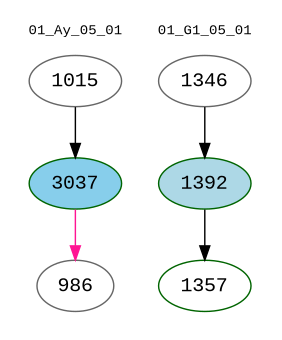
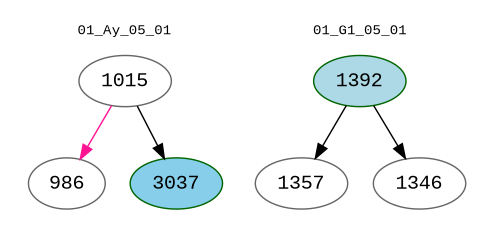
(205, 125) -> (386, 126)
(75, 228) -> (100, 126)
(205, 286) -> (302, 183)
